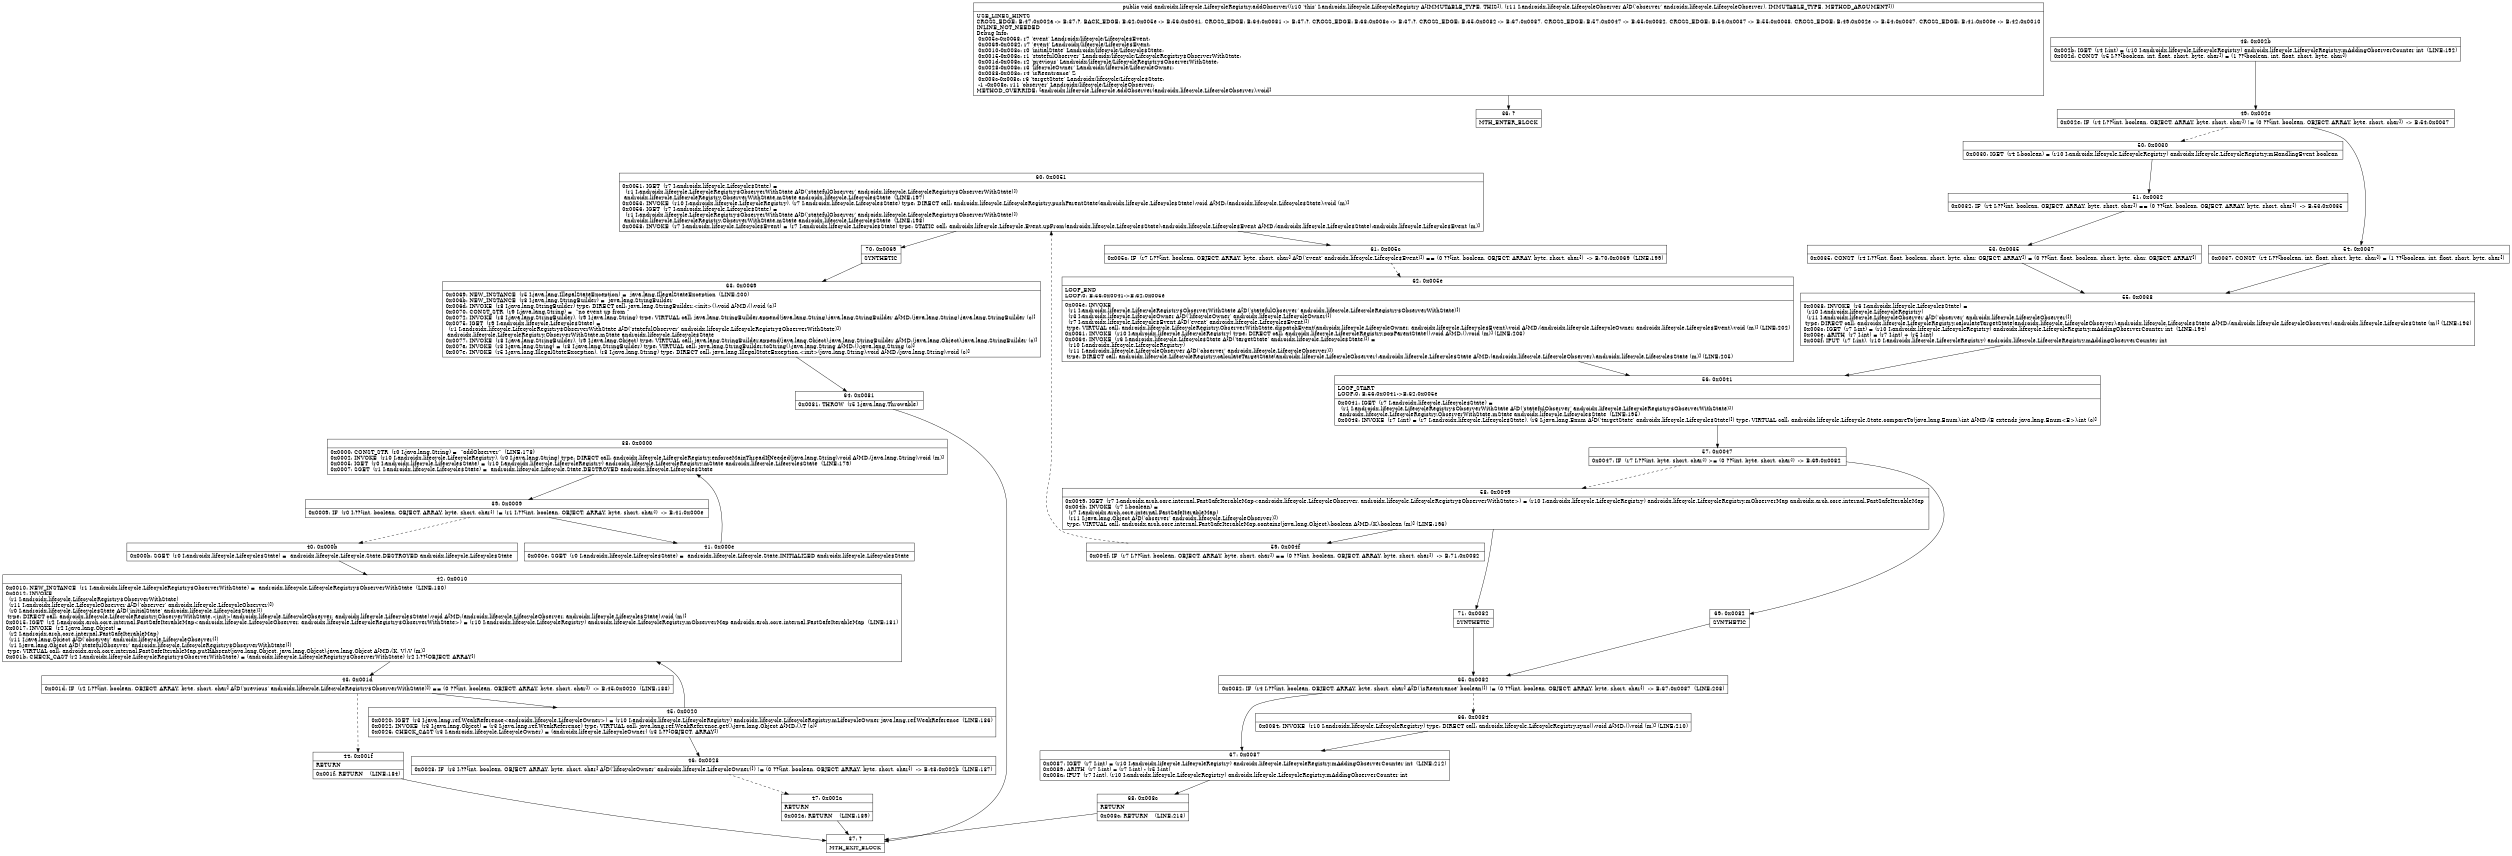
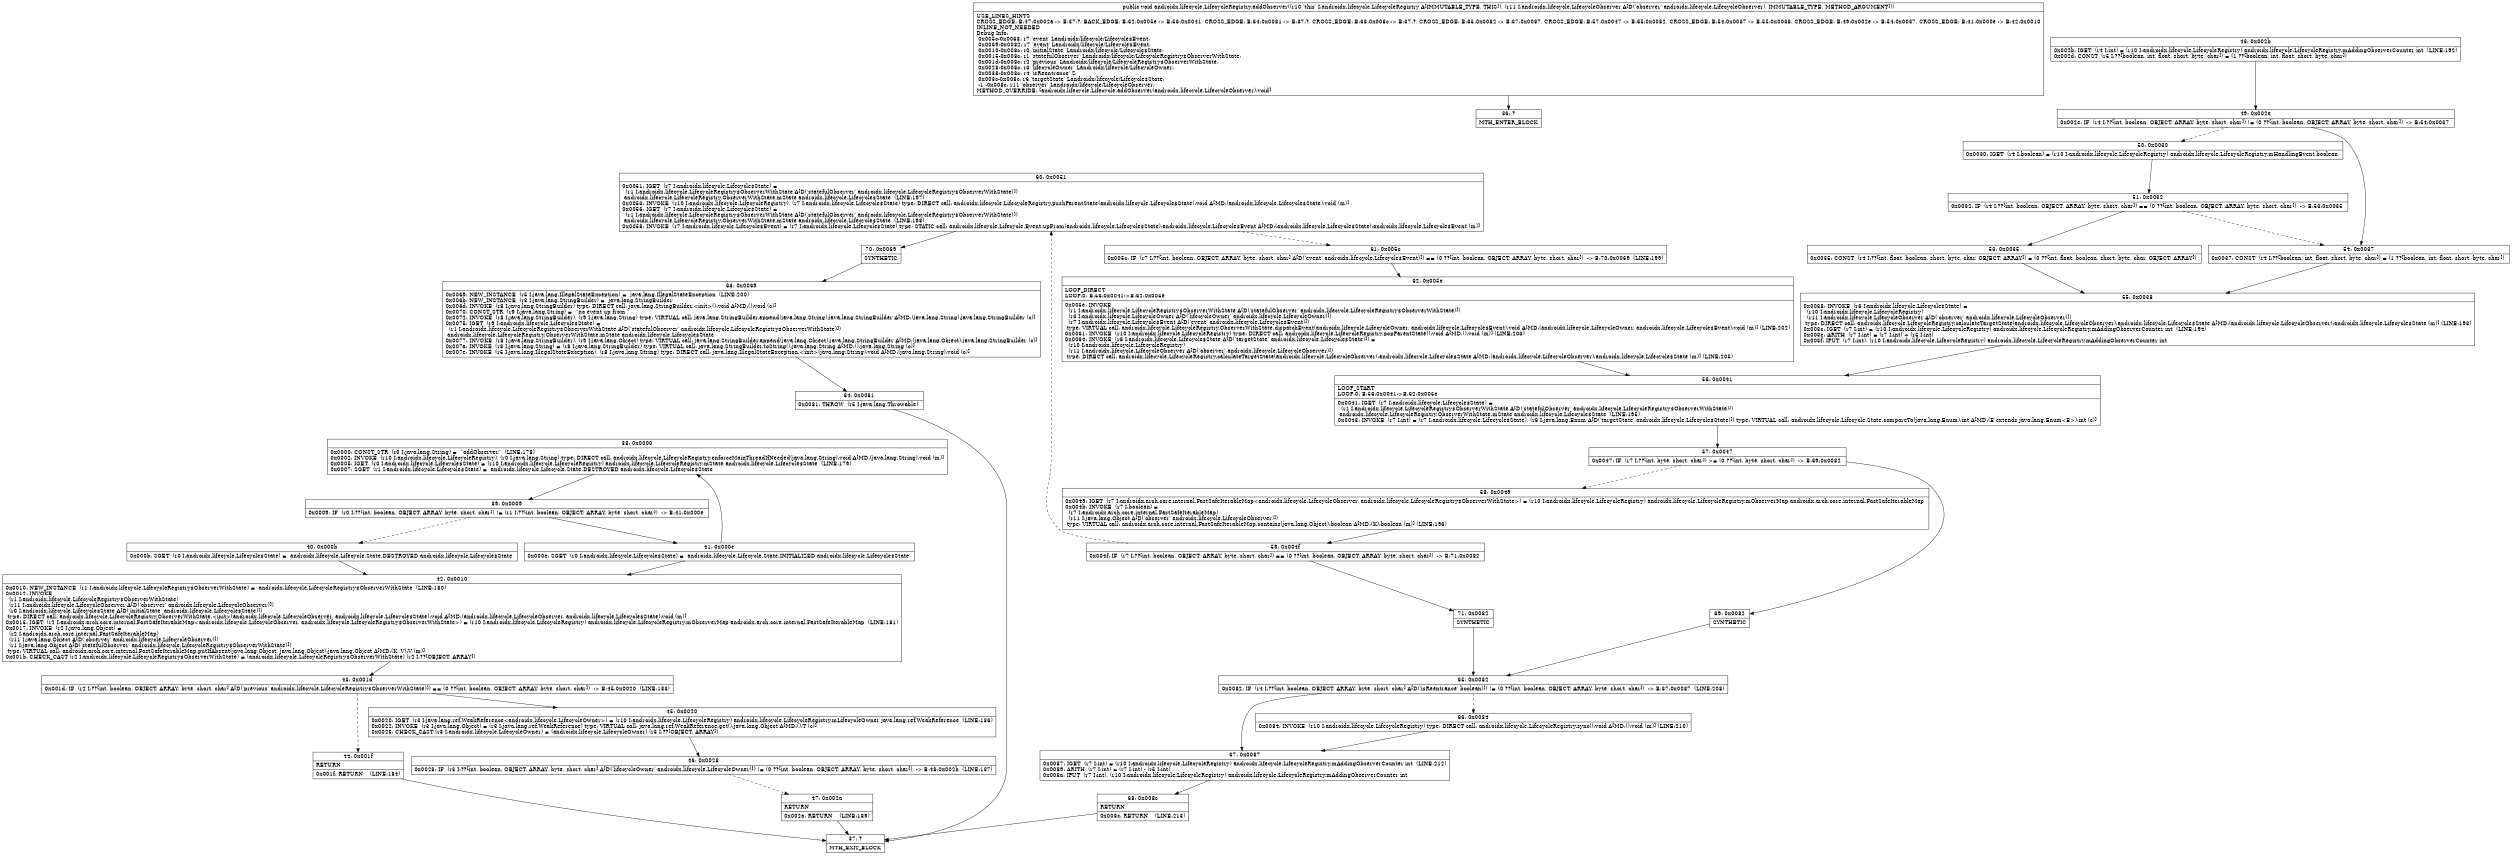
none -> (2252, 228)
(1282, 238) -> (1282, 238)
(1395, 268) -> (1395, 268)
(1081, 290) -> (1085, 290)
(1487, 568) -> (1380, 585)
(680, 681) -> (658, 567)
